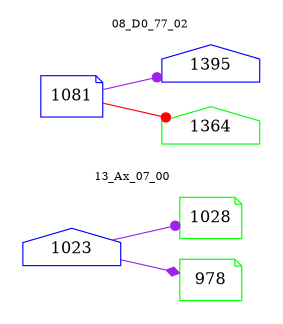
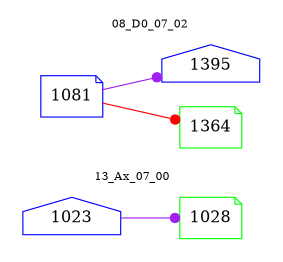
(150, 25) -> (150, 25)
(211, 127) -> (211, 127)
(211, 280) -> none
